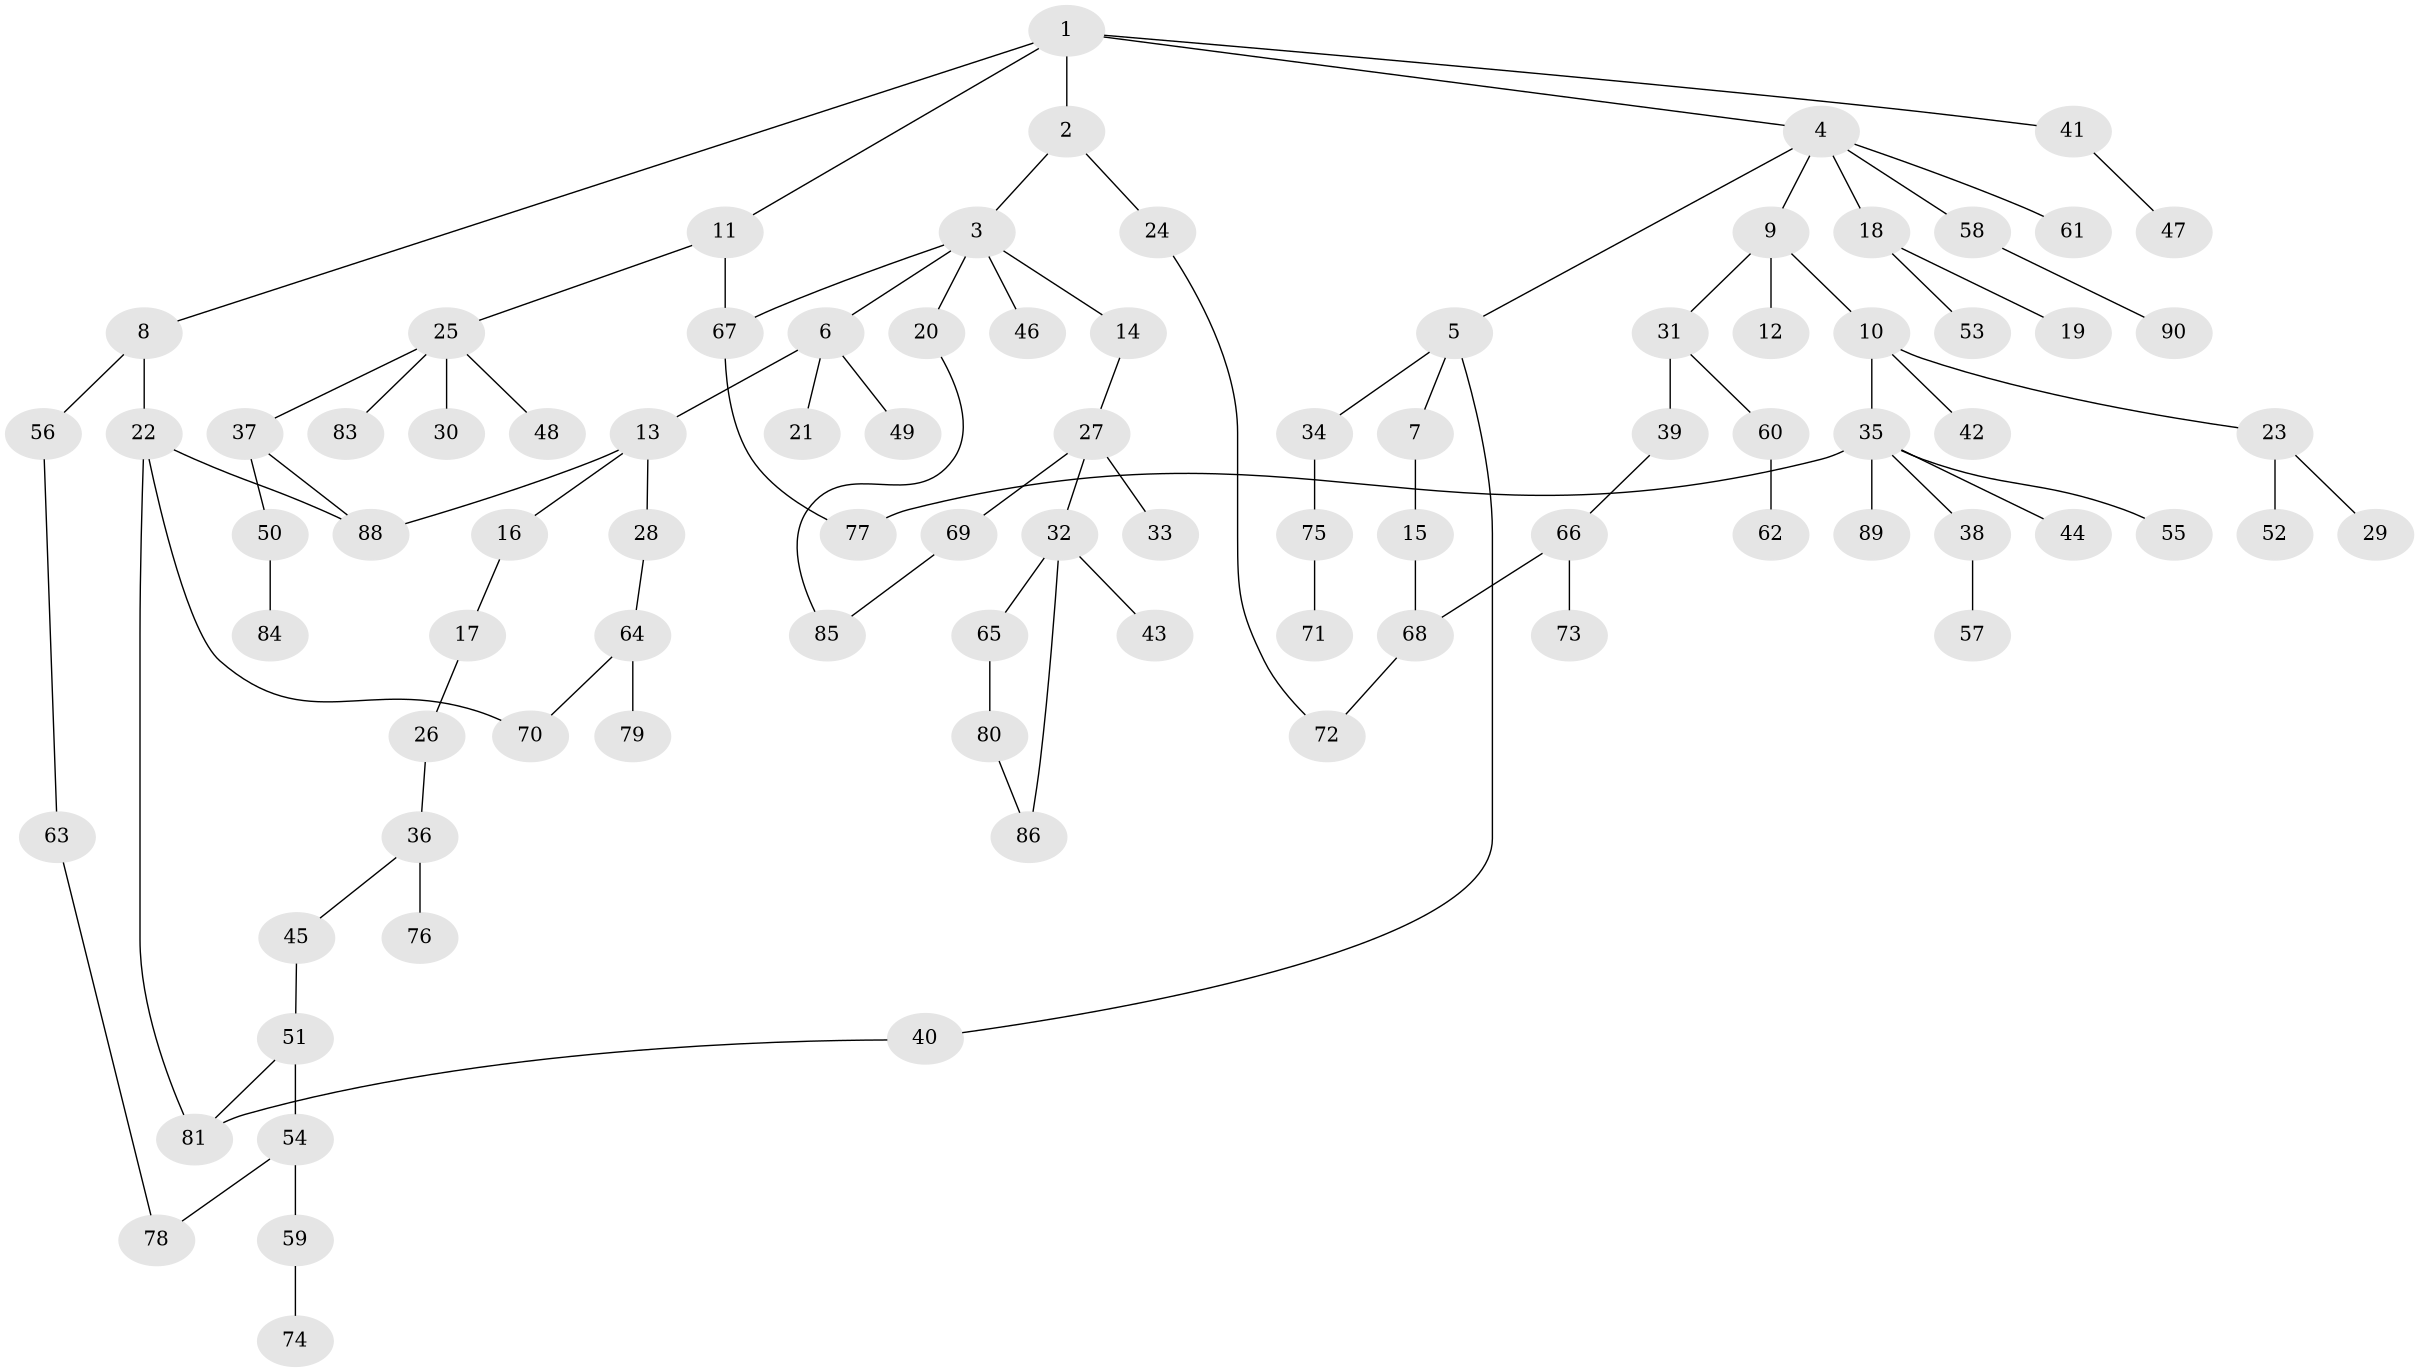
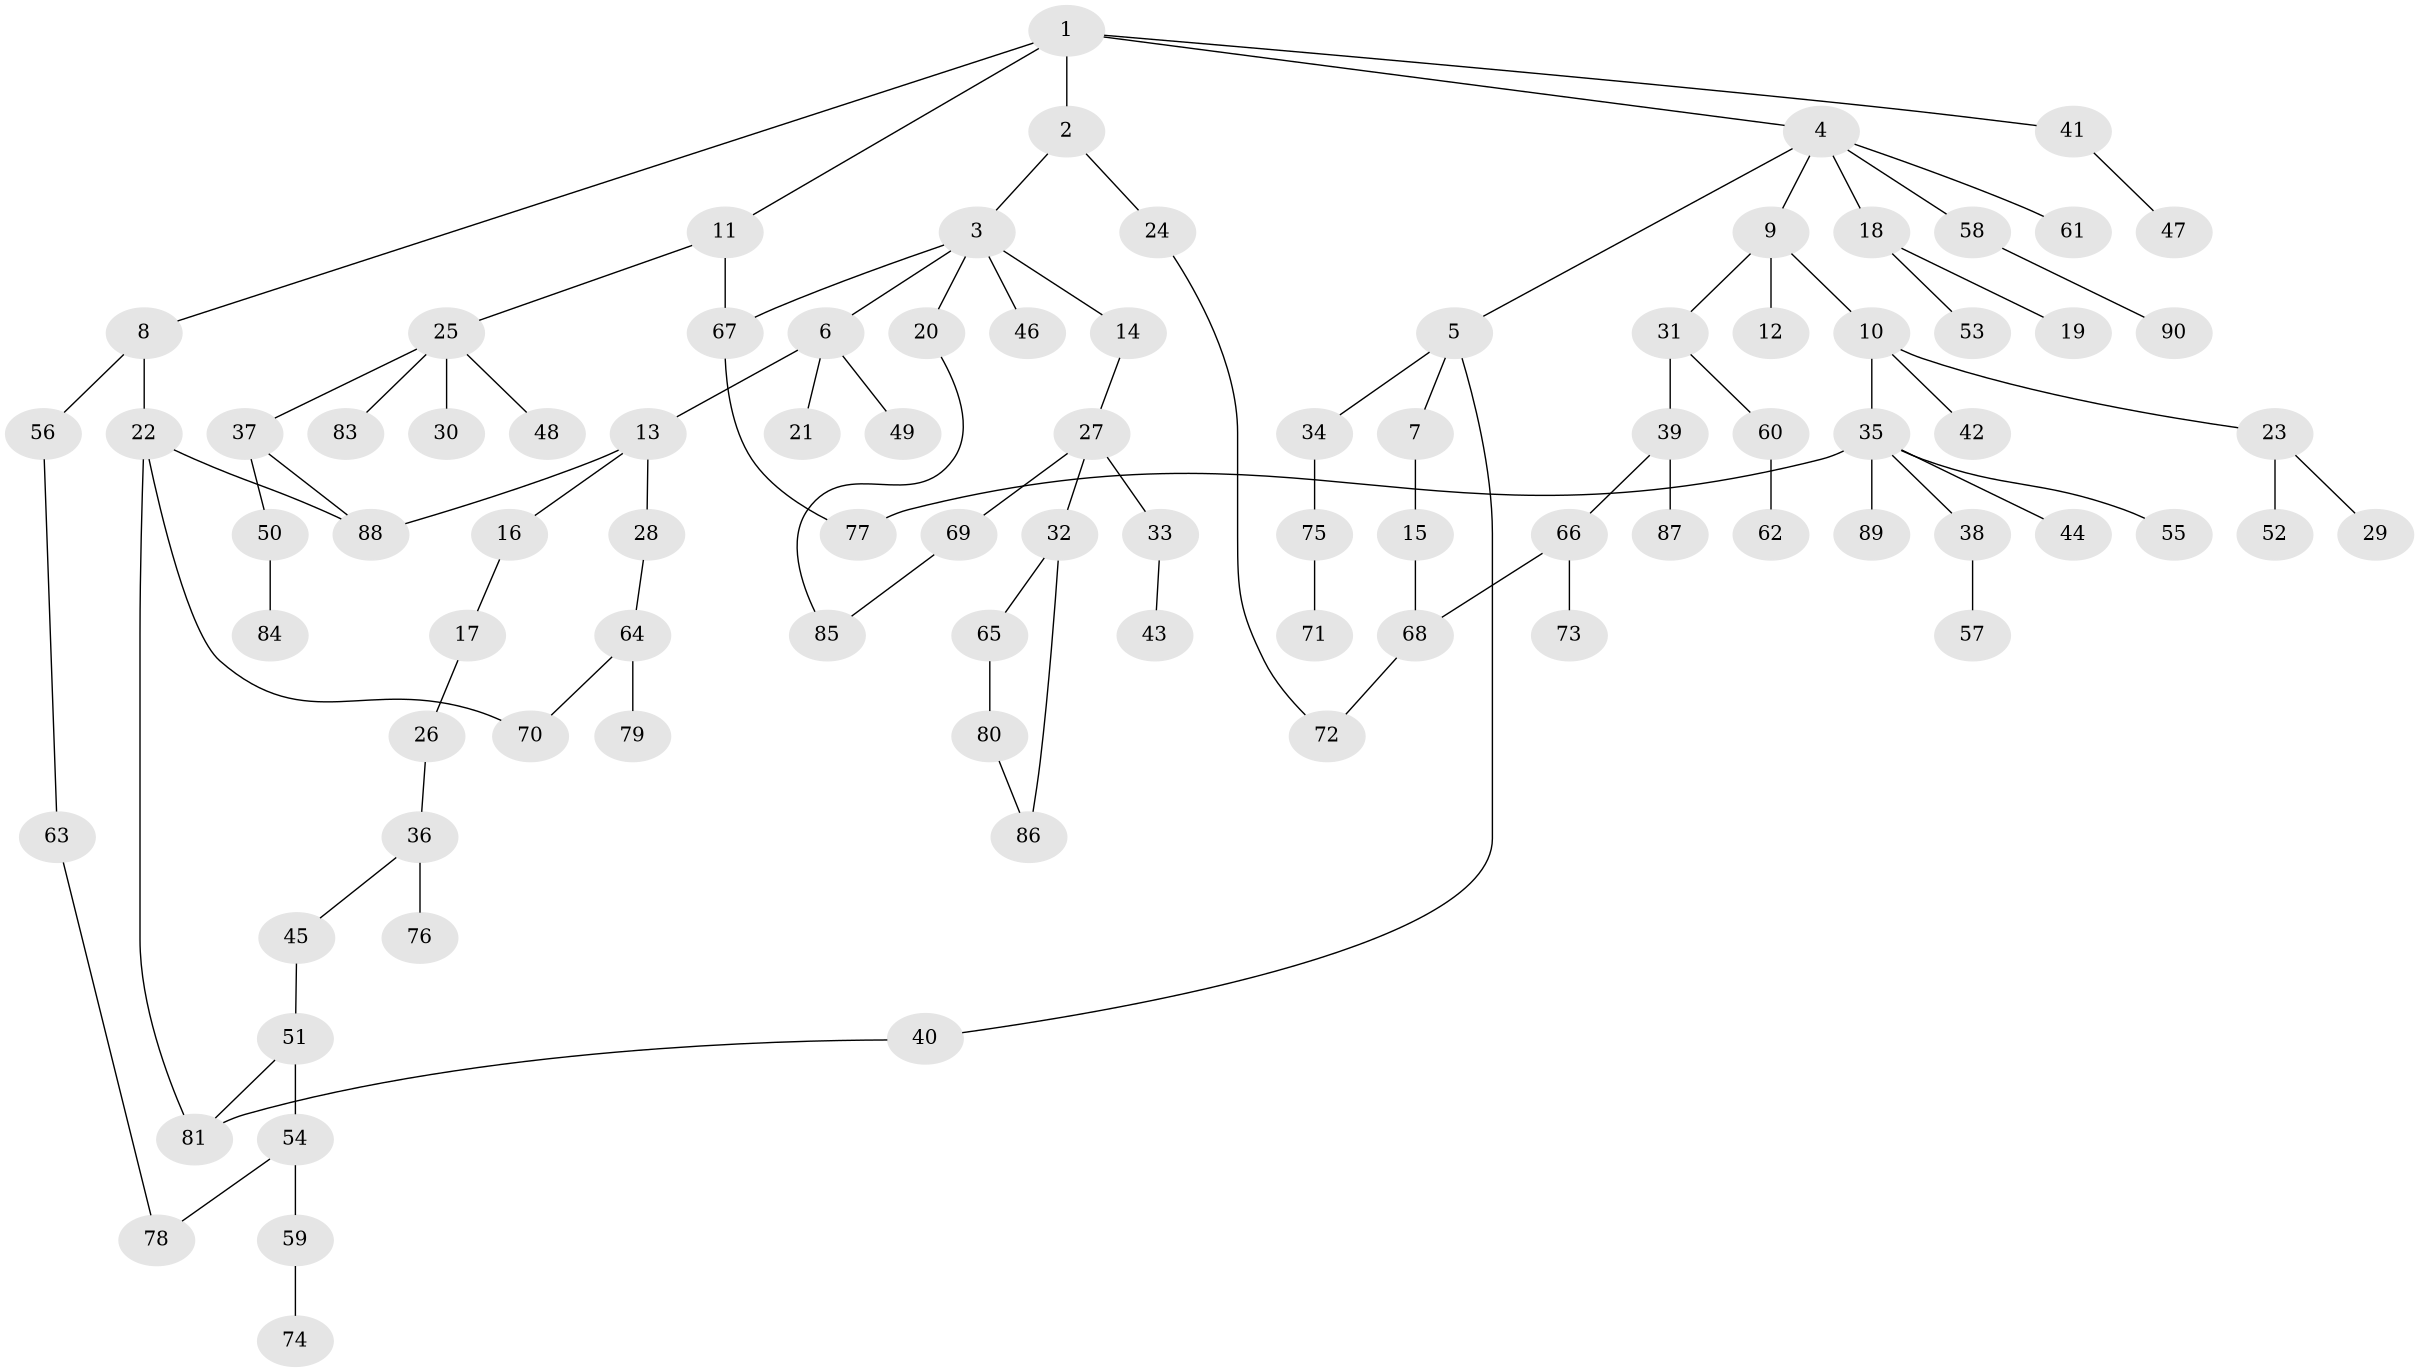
none -> (1670, 535)
(1107, 585) -> (1158, 585)
